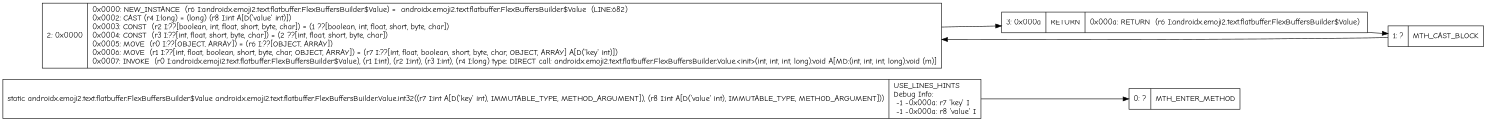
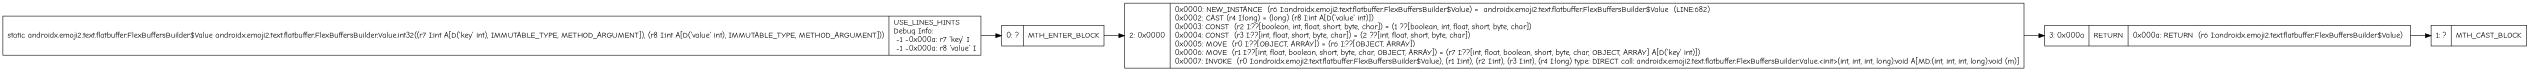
(1168, 39) -> (1111, 36)
(1195, 99) -> (1064, 35)
